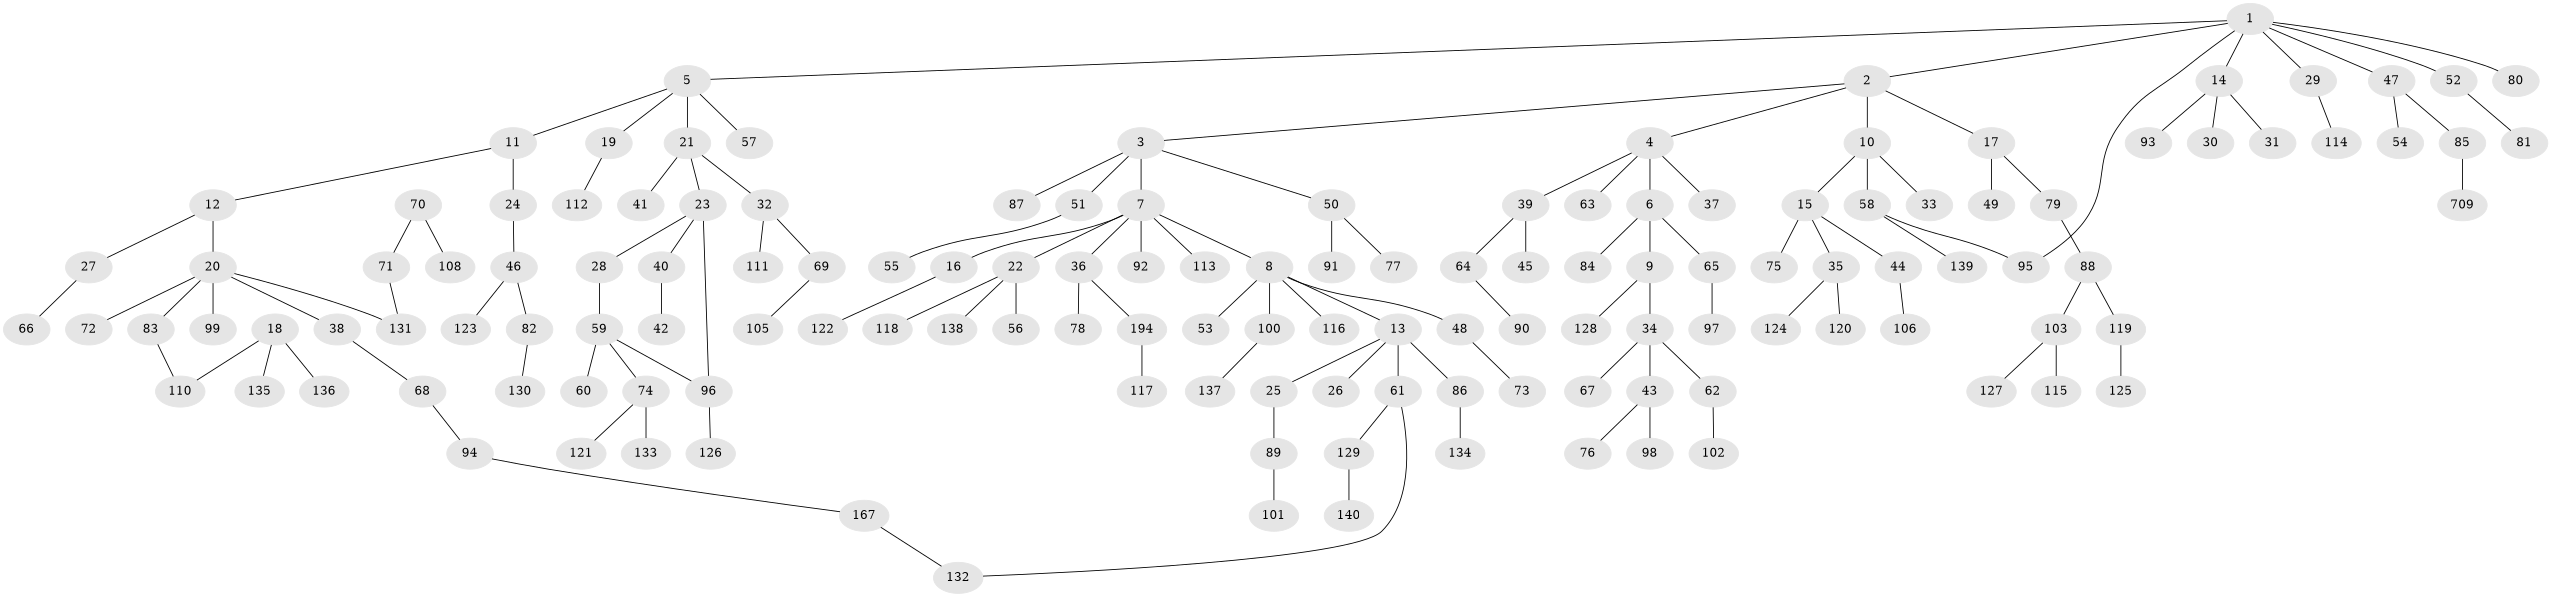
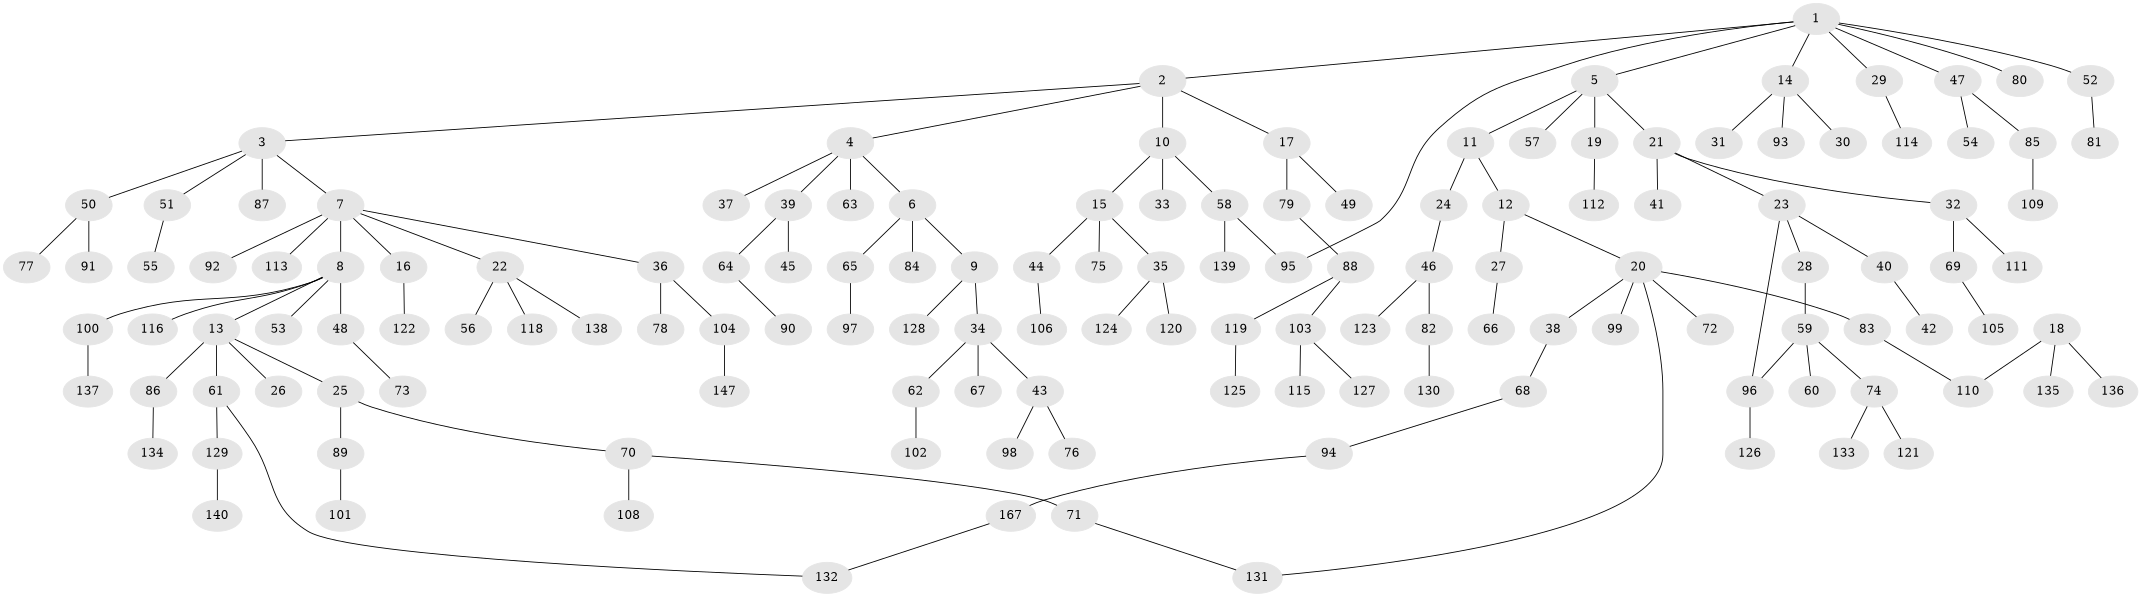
(2462, 205) -> (2033, 205)
(1142, 329) -> (724, 329)
(1142, 392) -> (724, 392)
none -> (481, 433)
